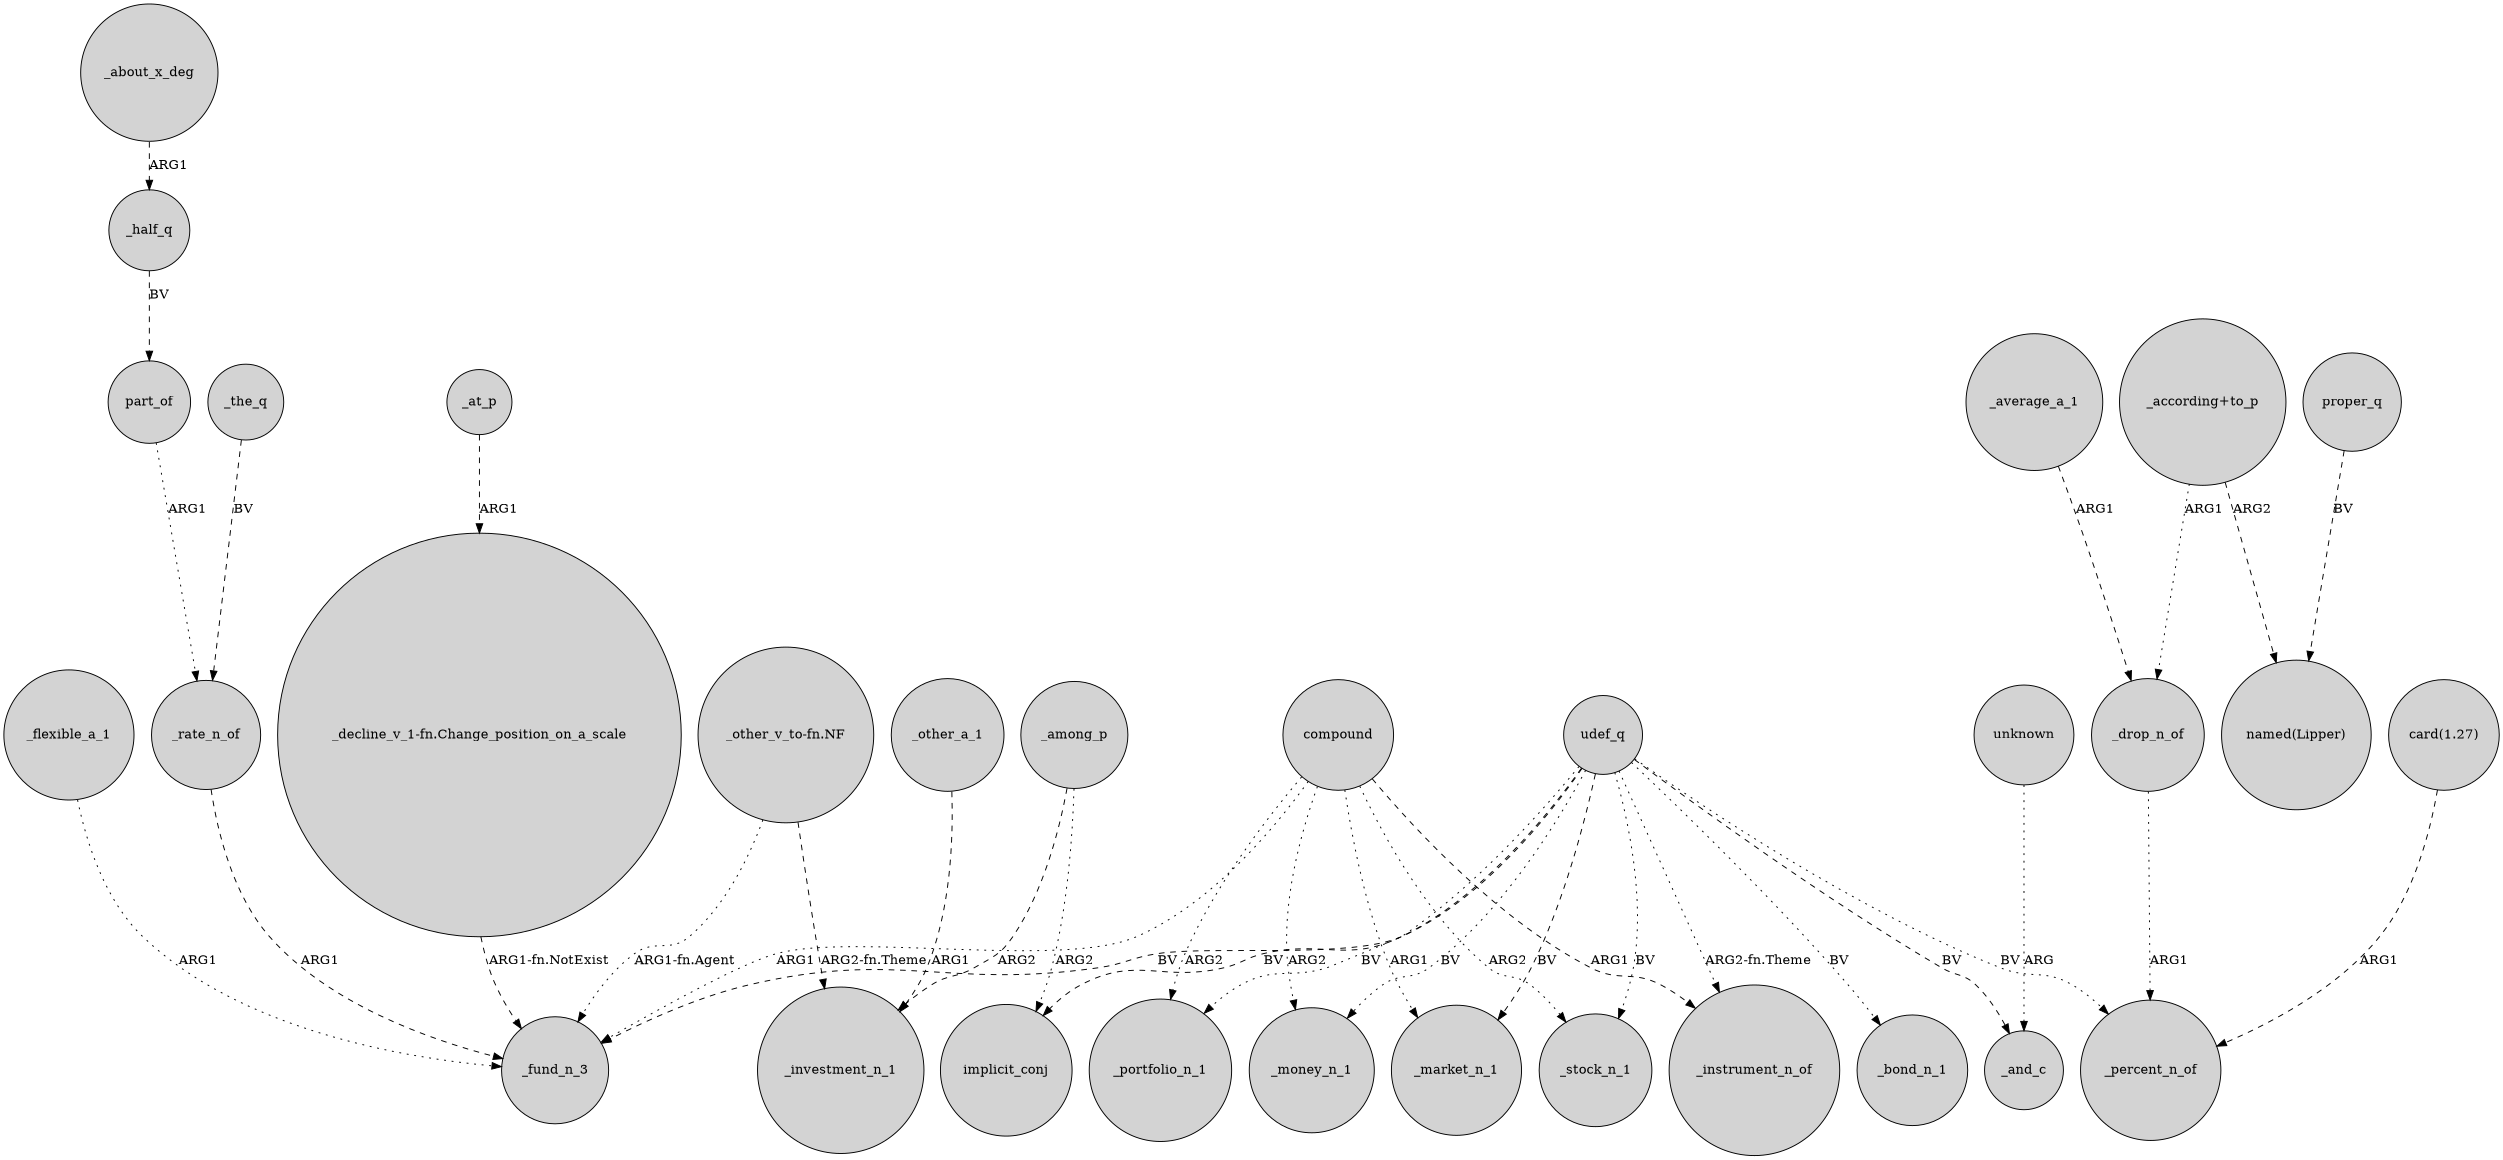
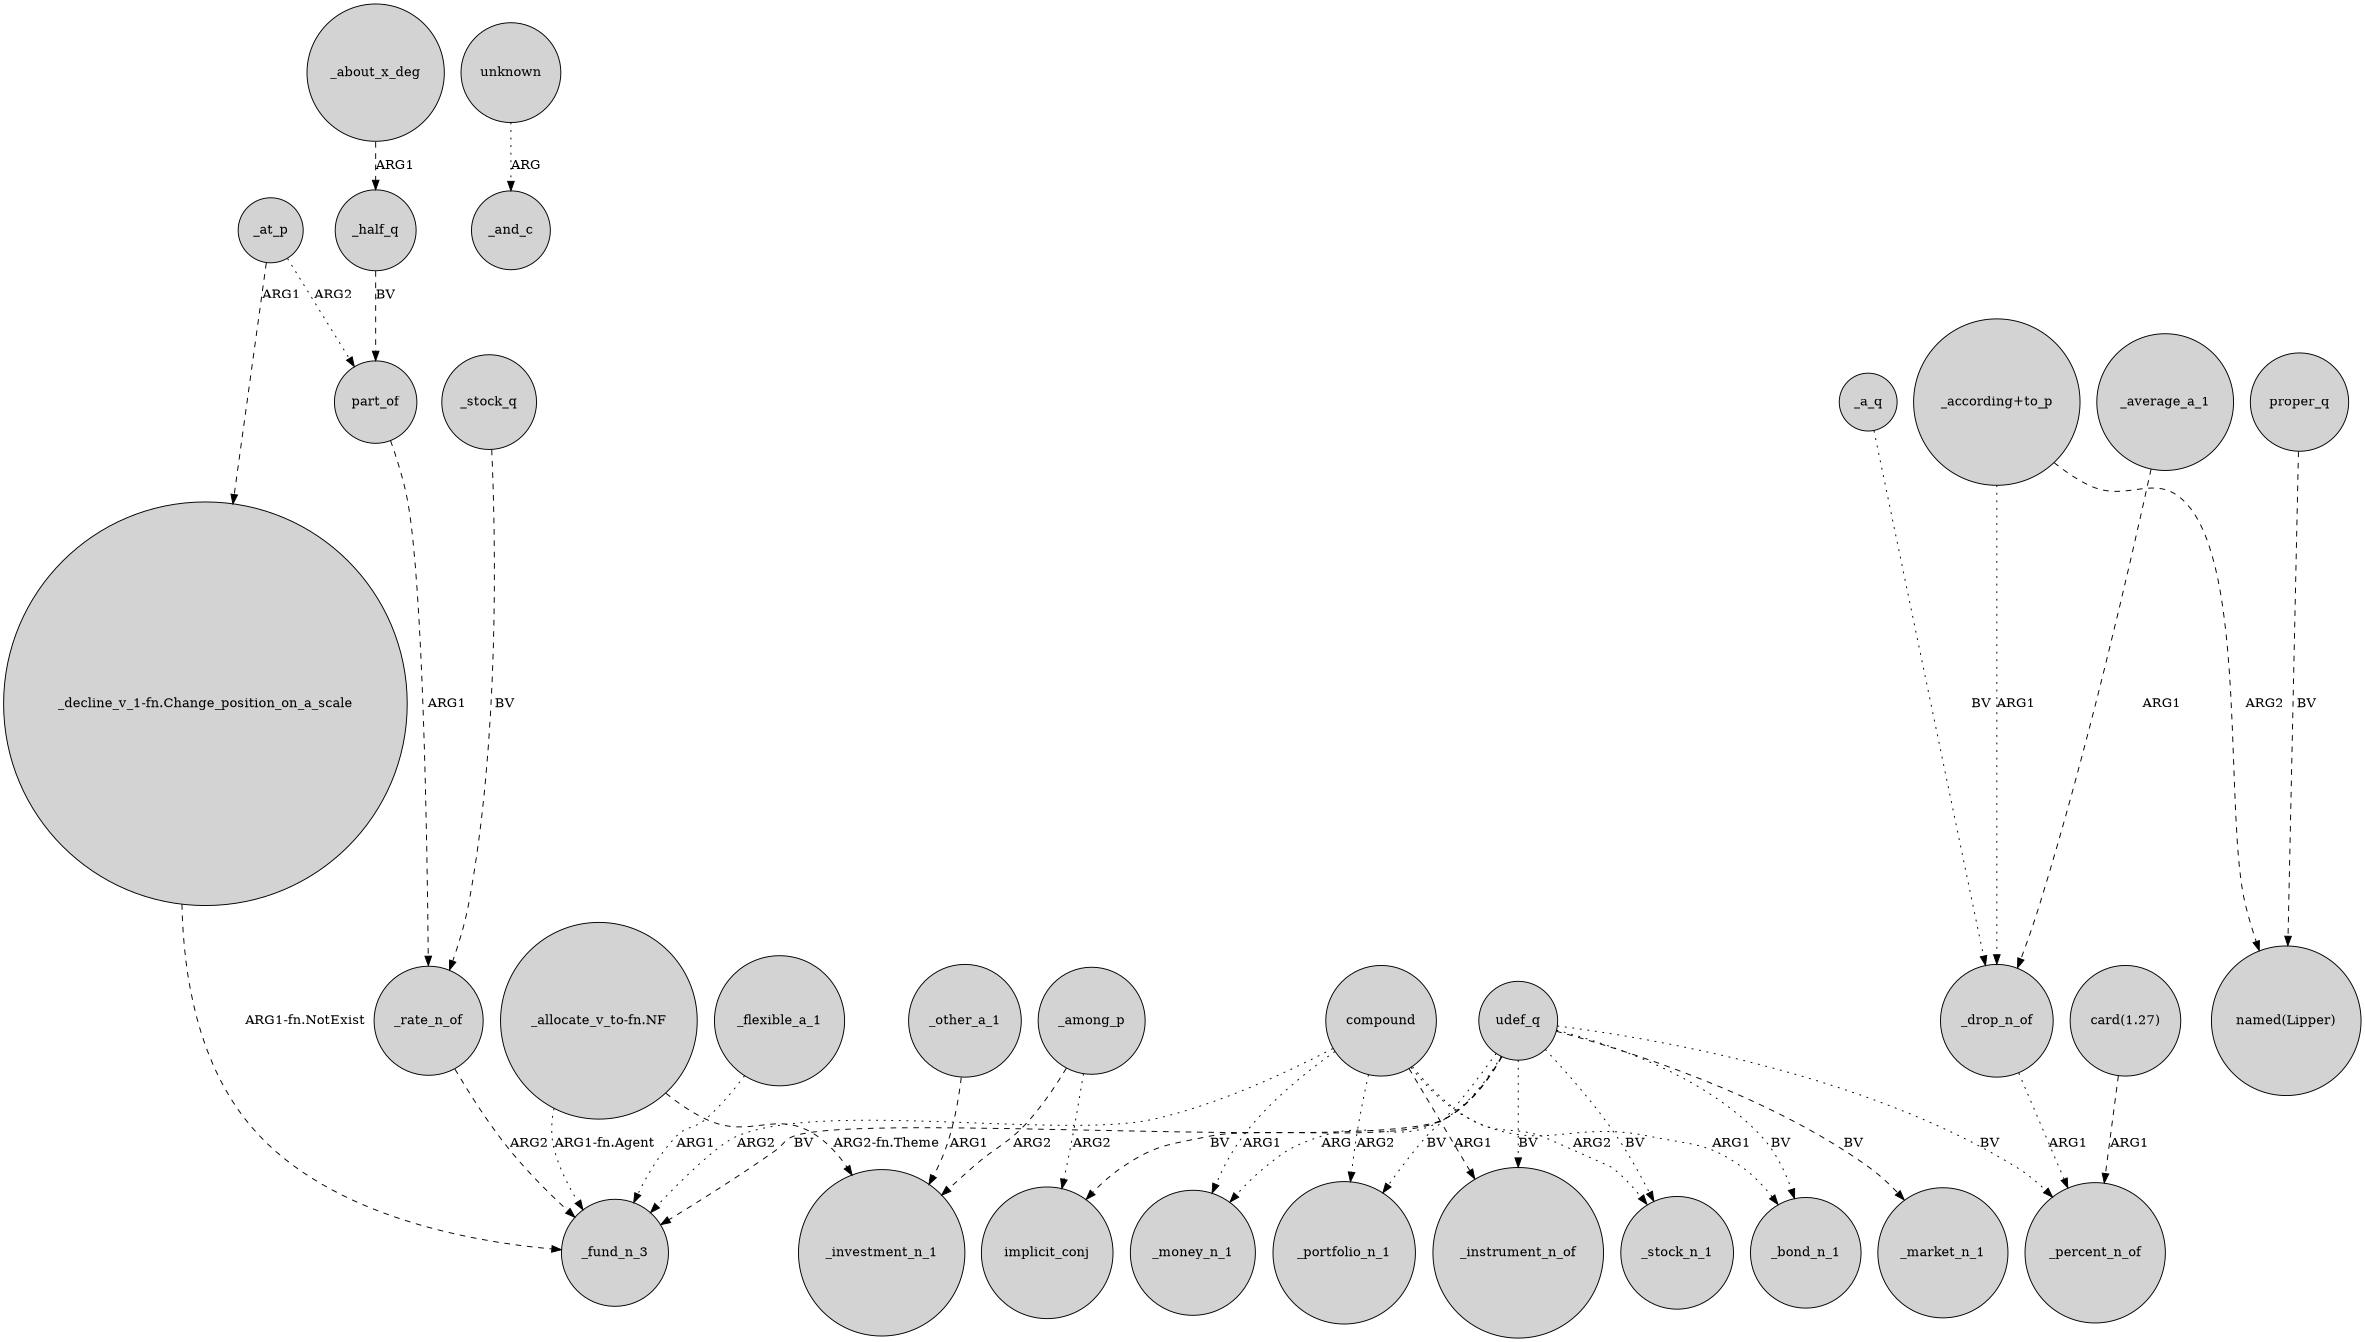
none -> (318, 309)
(246, 402) -> (489, 402)
none -> (1868, 402)
(176, 557) -> (423, 697)
(786, 735) -> (599, 1021)
(1822, 892) -> none
(1368, 903) -> (1590, 1132)
(320, 961) -> (529, 1143)
(796, 961) -> (756, 1143)
(1308, 961) -> (1262, 1143)
(1450, 961) -> (1337, 1143)
(1758, 961) -> (1528, 1143)
